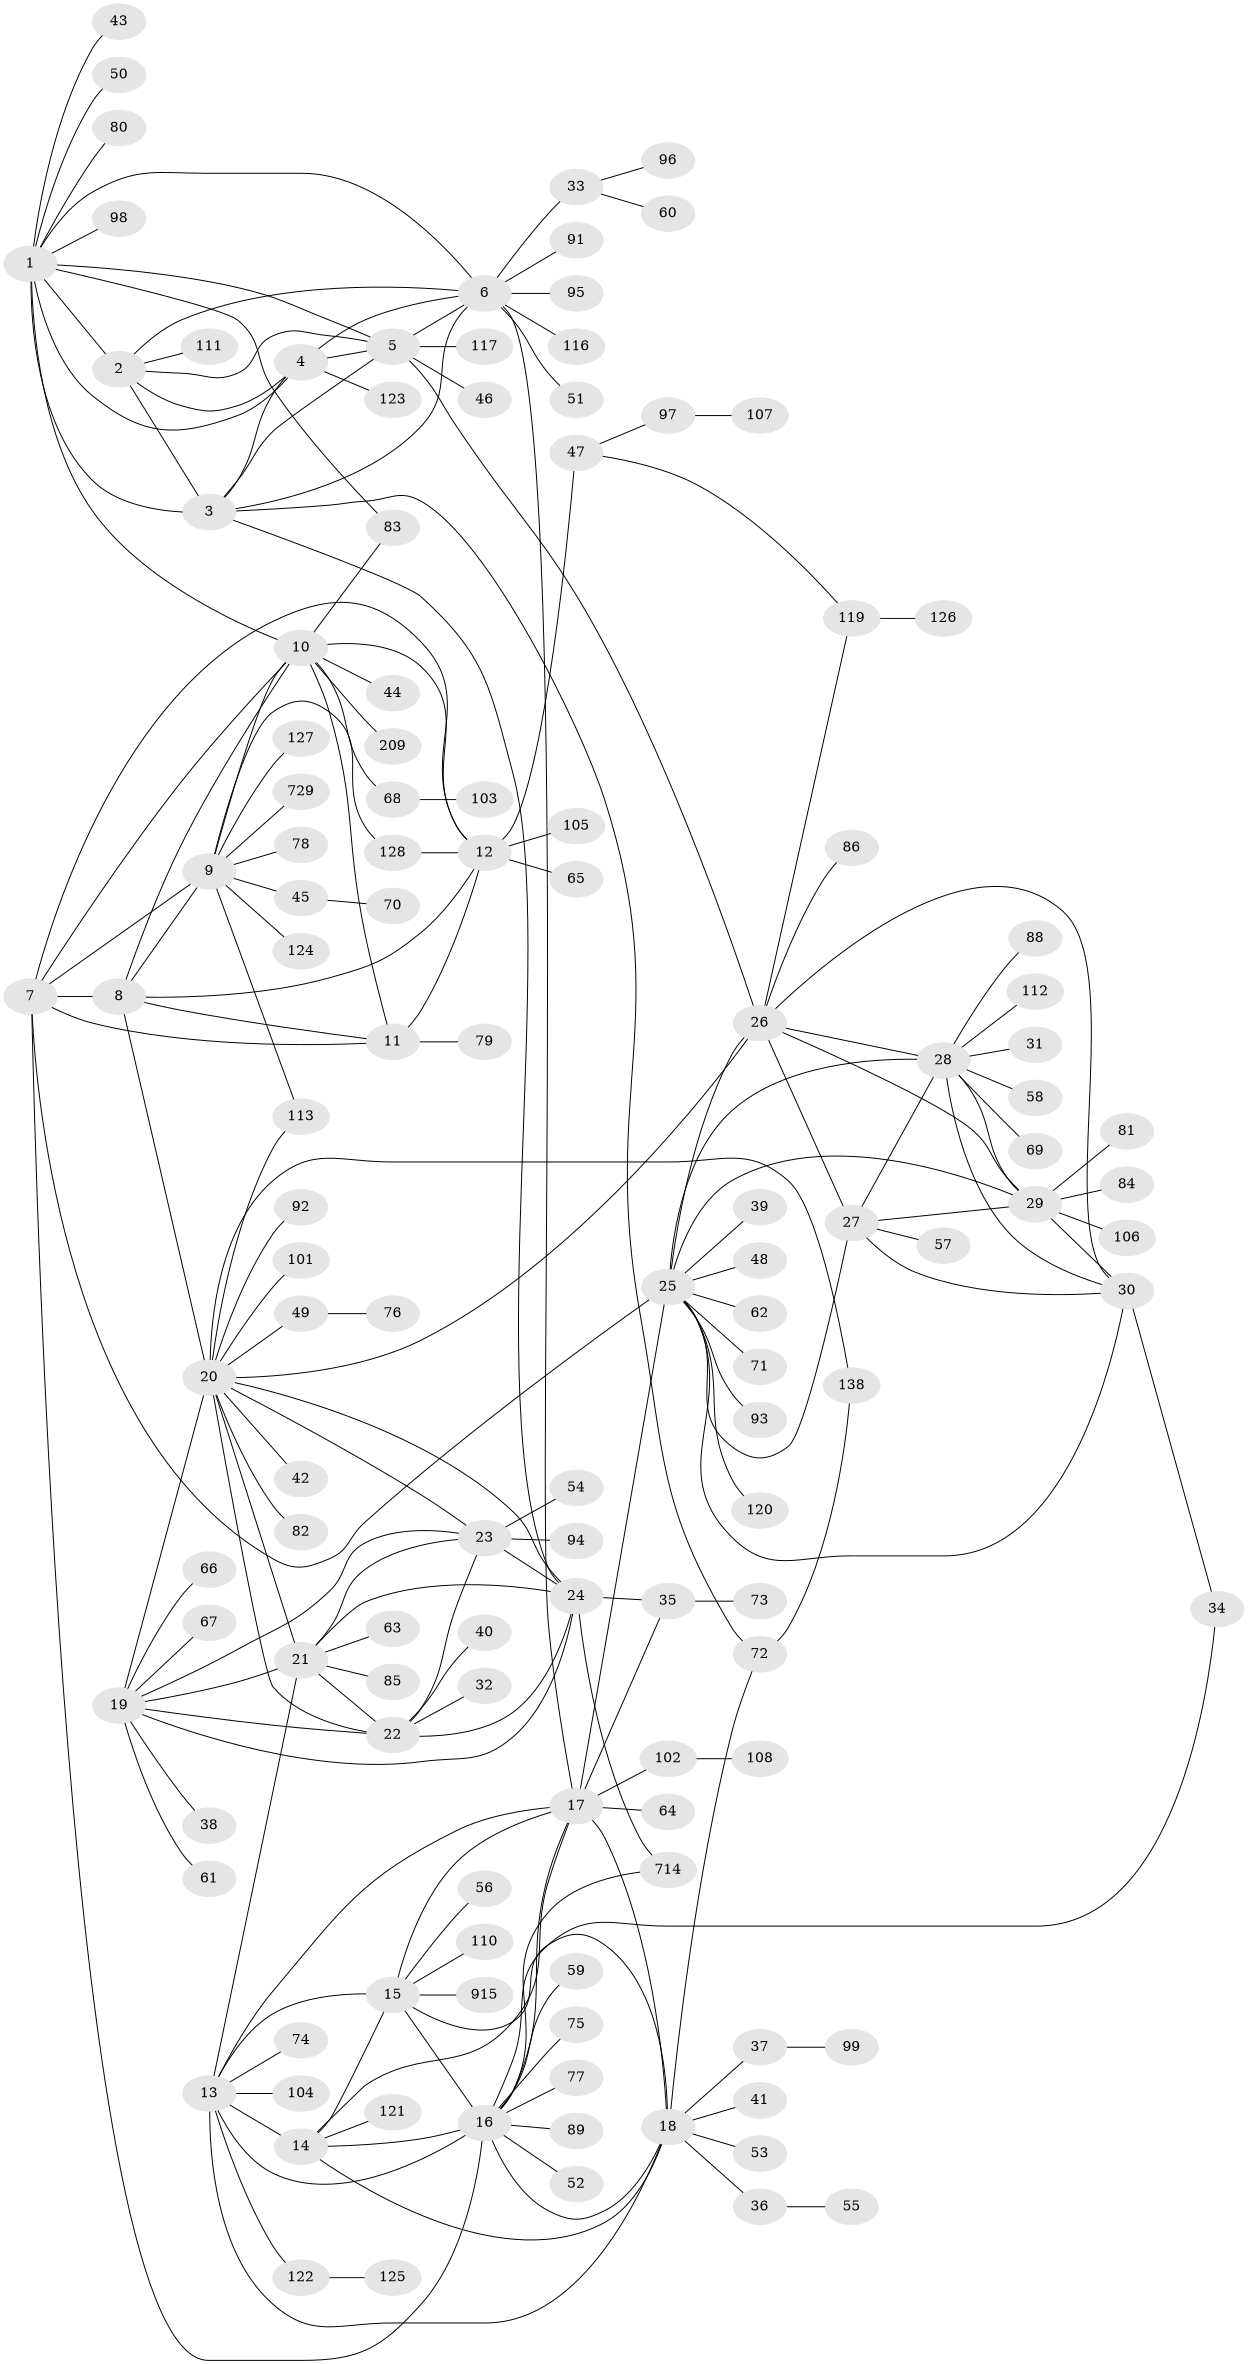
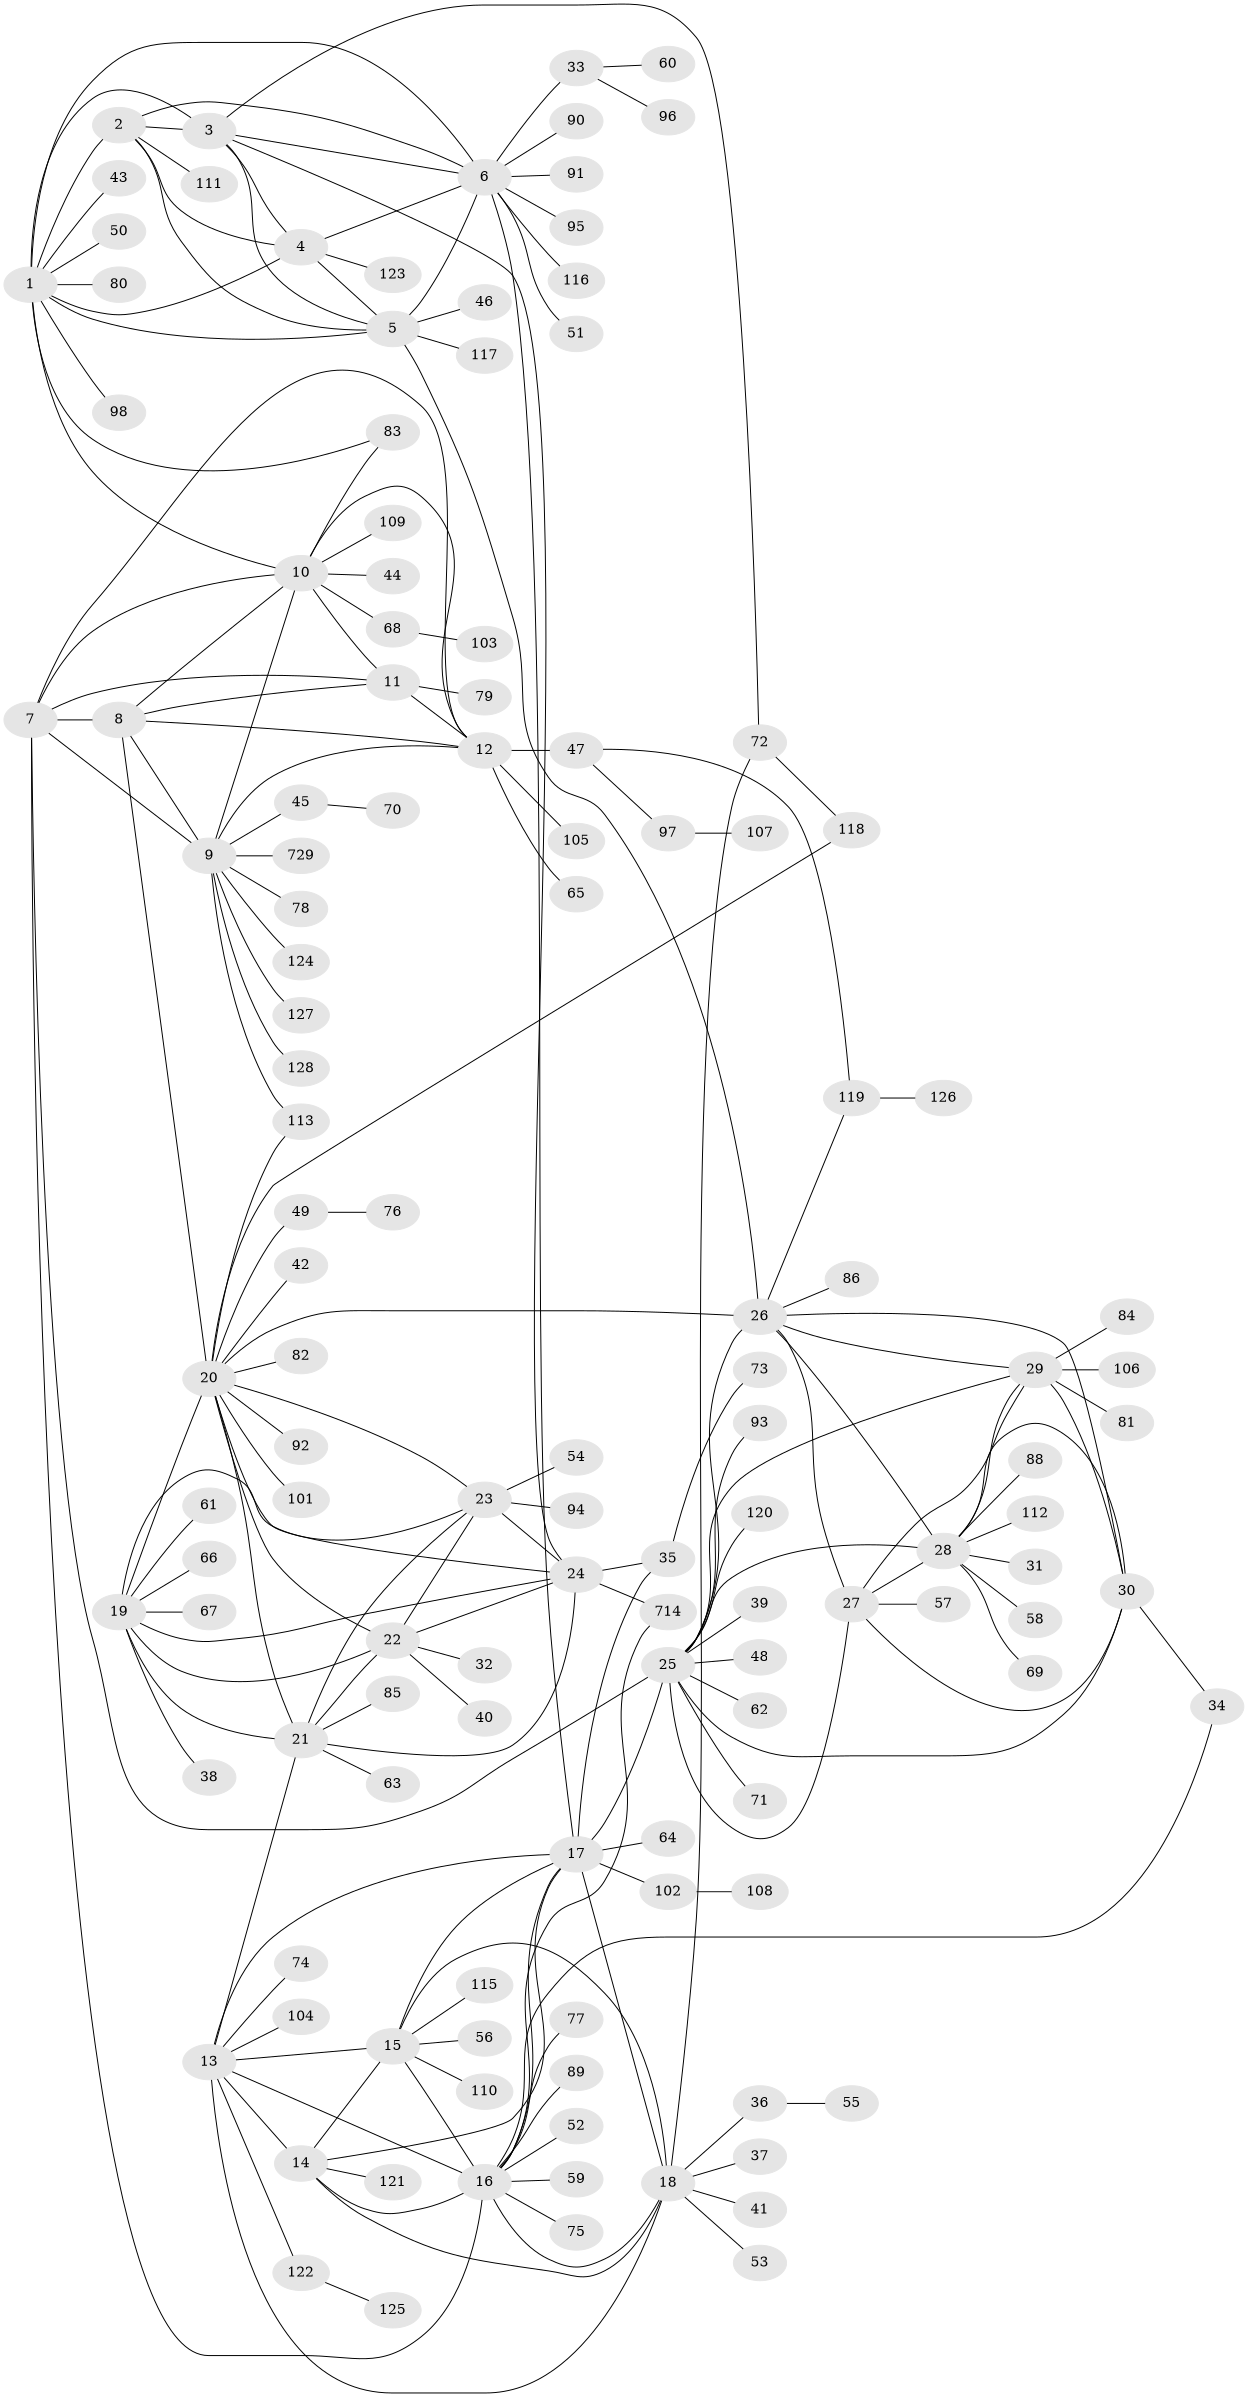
none -> (576, 121)
(393, 746) -> (393, 523)
(440, 853) -> (322, 757)
(852, 1386) -> (852, 830)
(485, 1995) -> (485, 1985)
(852, 2047) -> none
